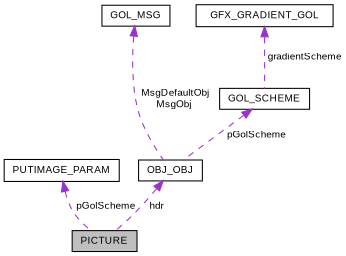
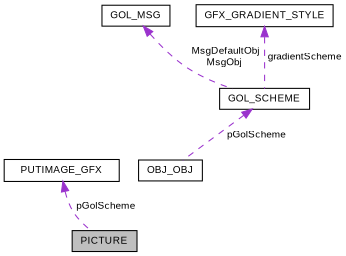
(265, 16) -> (265, 16)
(136, 102) -> (187, 68)
(62, 170) -> (62, 170)
(137, 211) -> none
